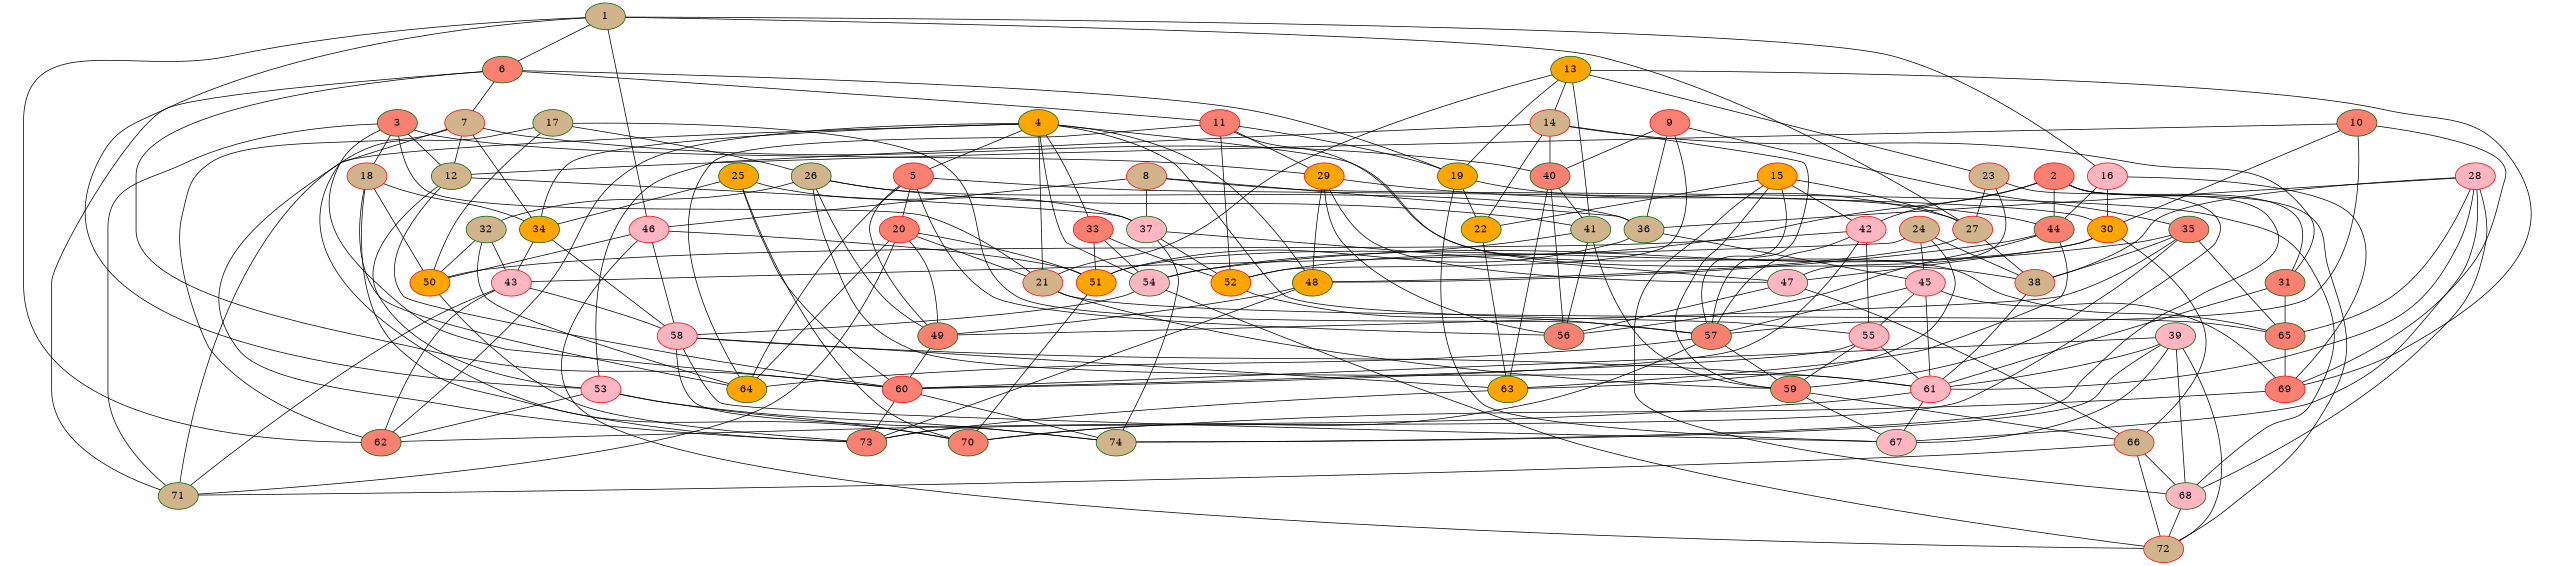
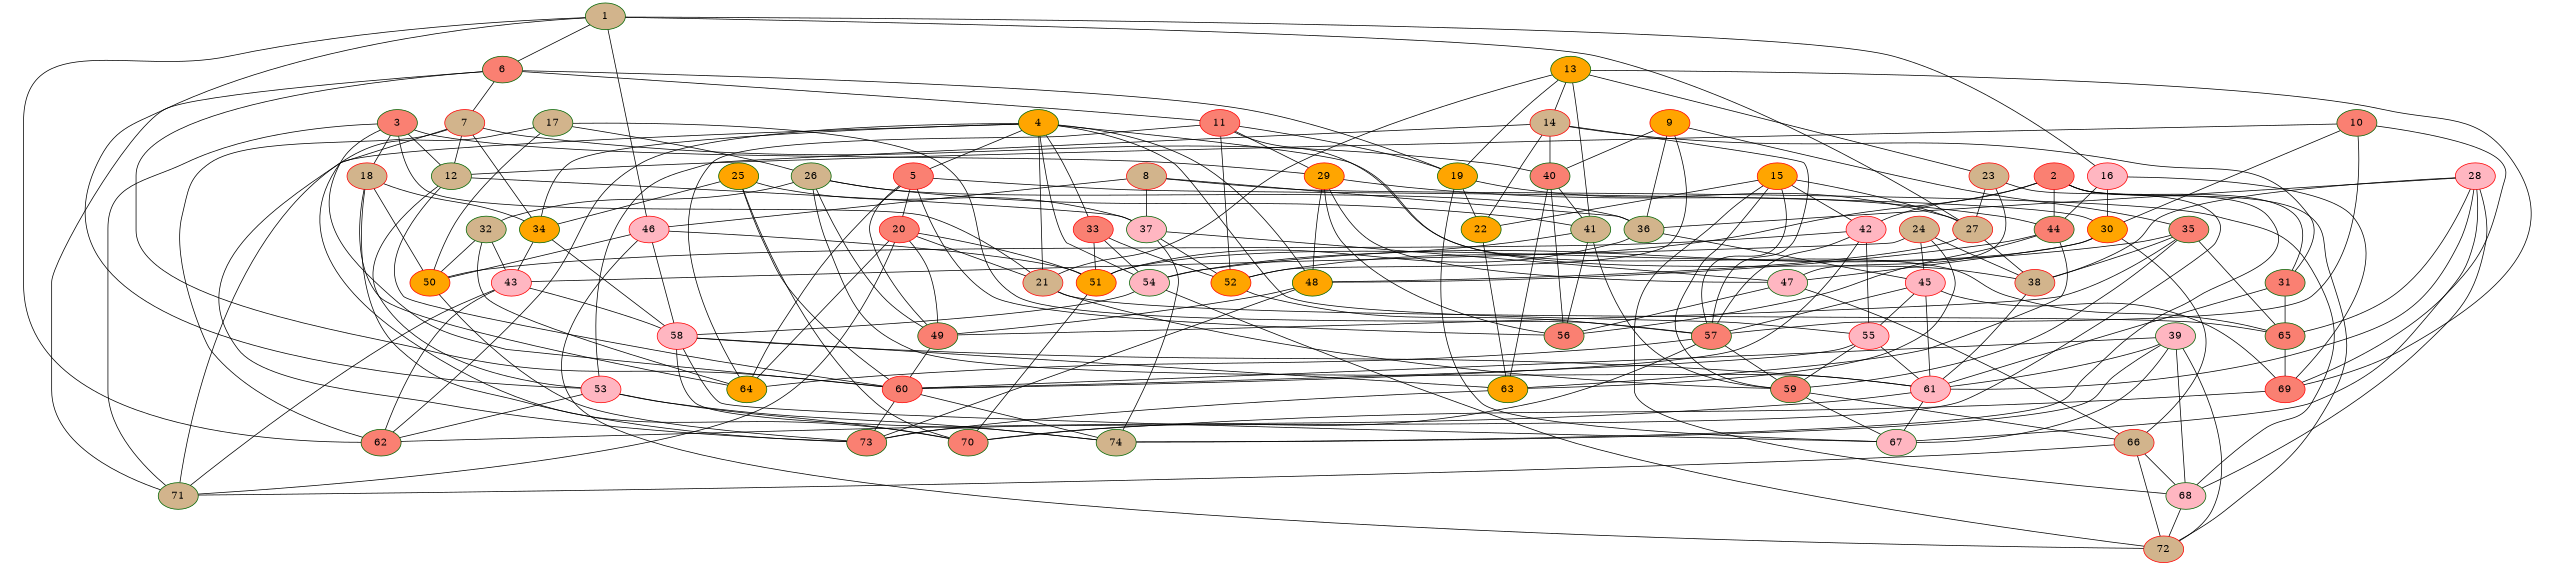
(1670, 123) -> (1670, 123)
